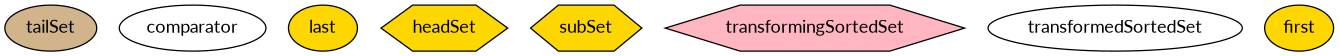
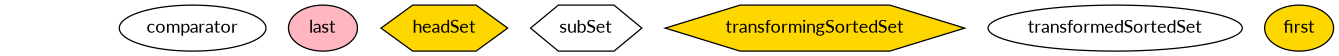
(51, 28) -> none
(323, 28) -> (323, 28)
(586, 28) -> (586, 28)
(815, 28) -> (815, 28)
